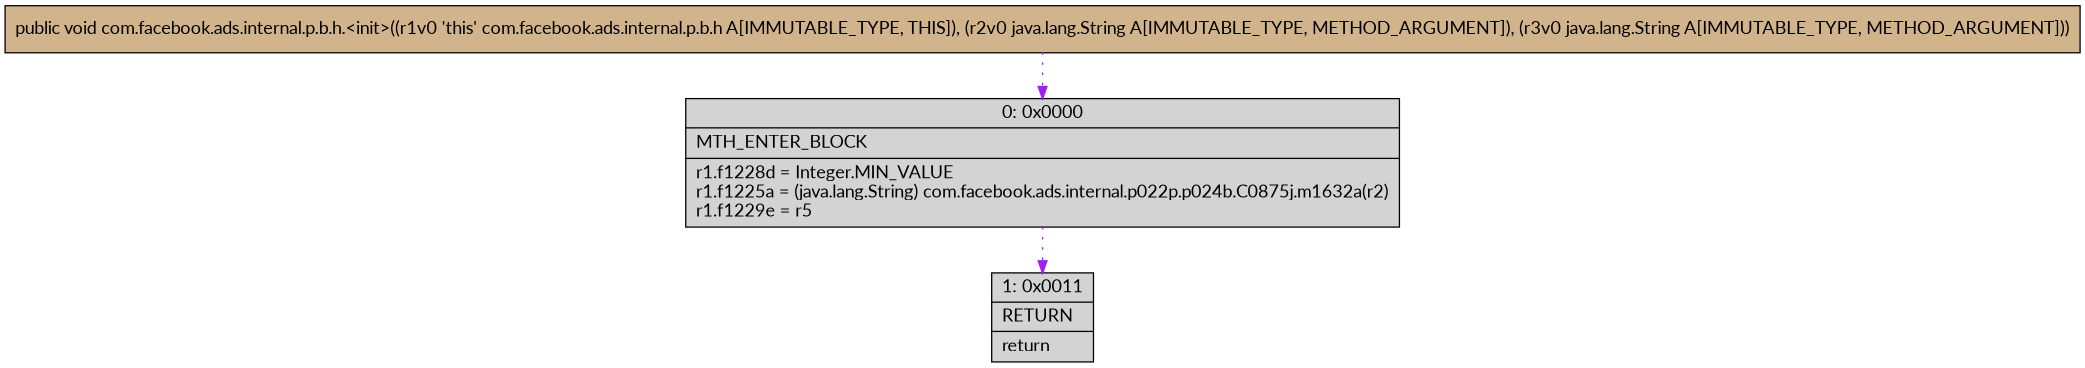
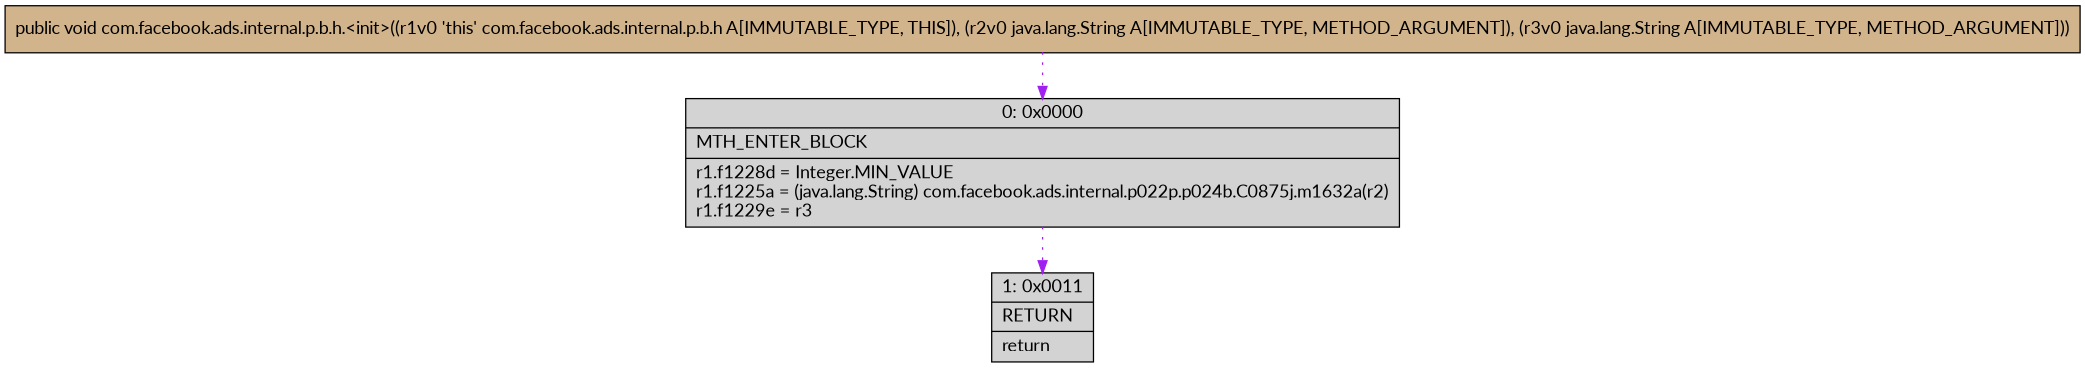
(754, 211) -> (754, 211)
